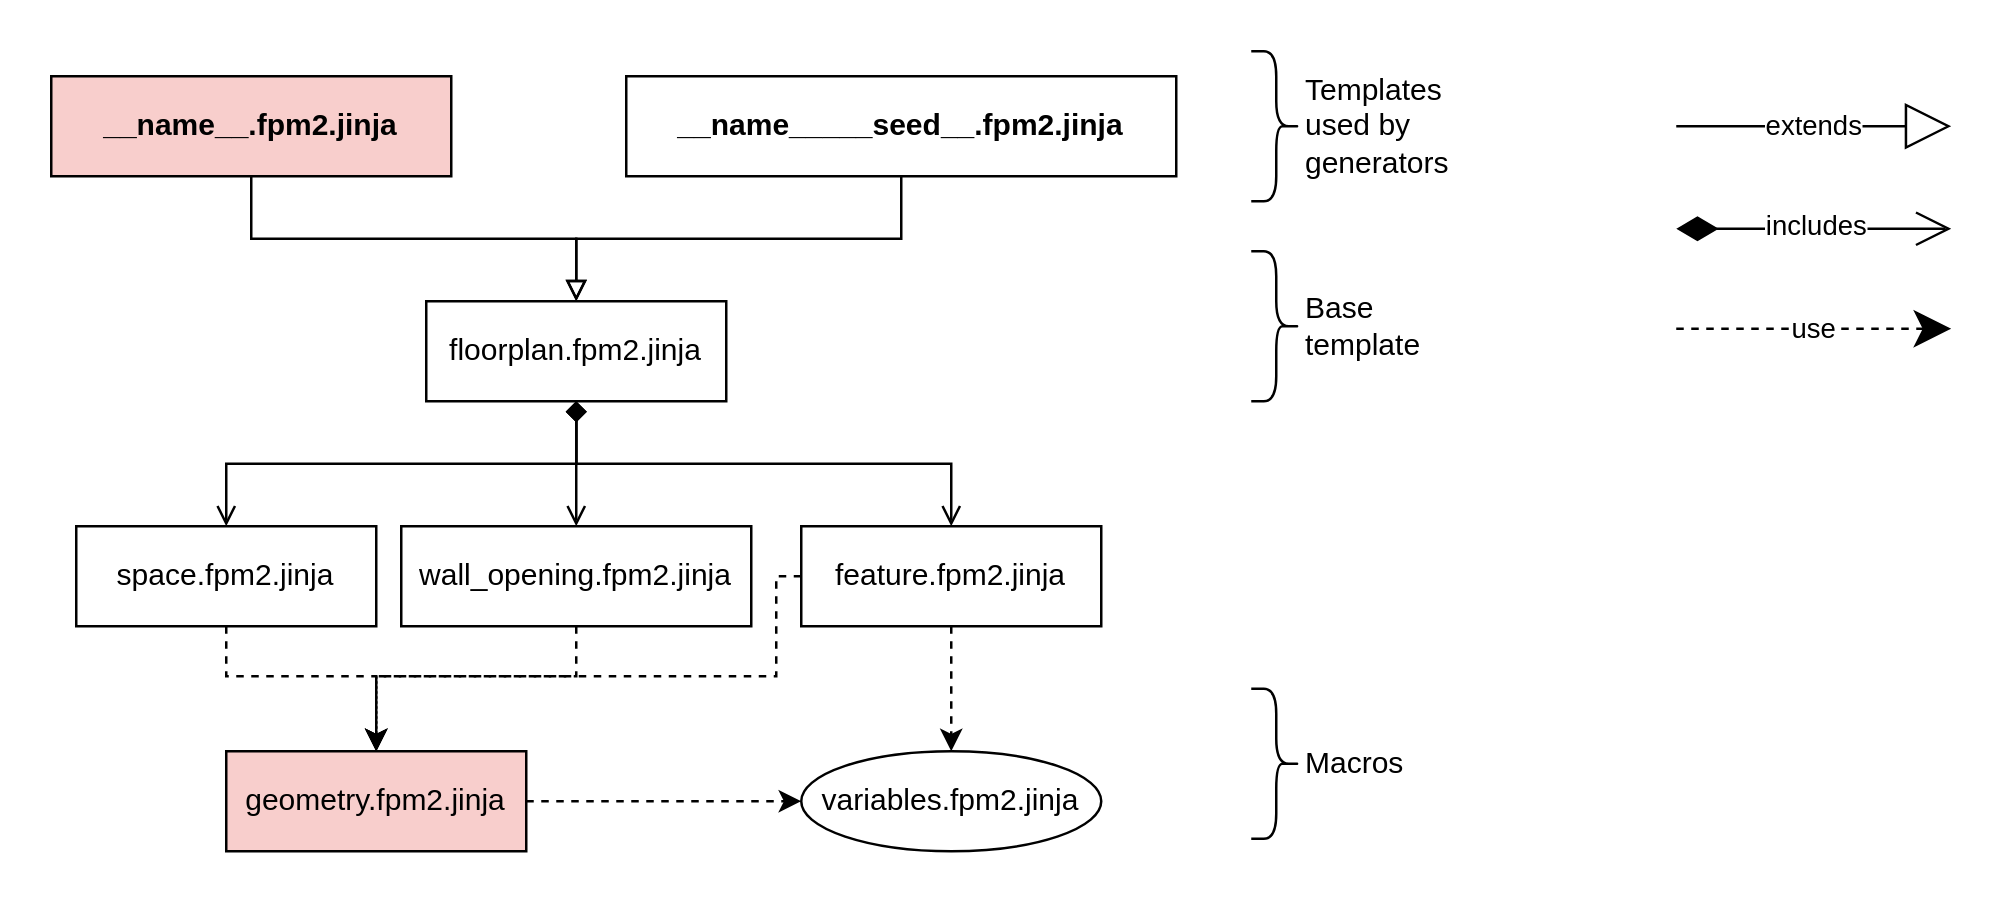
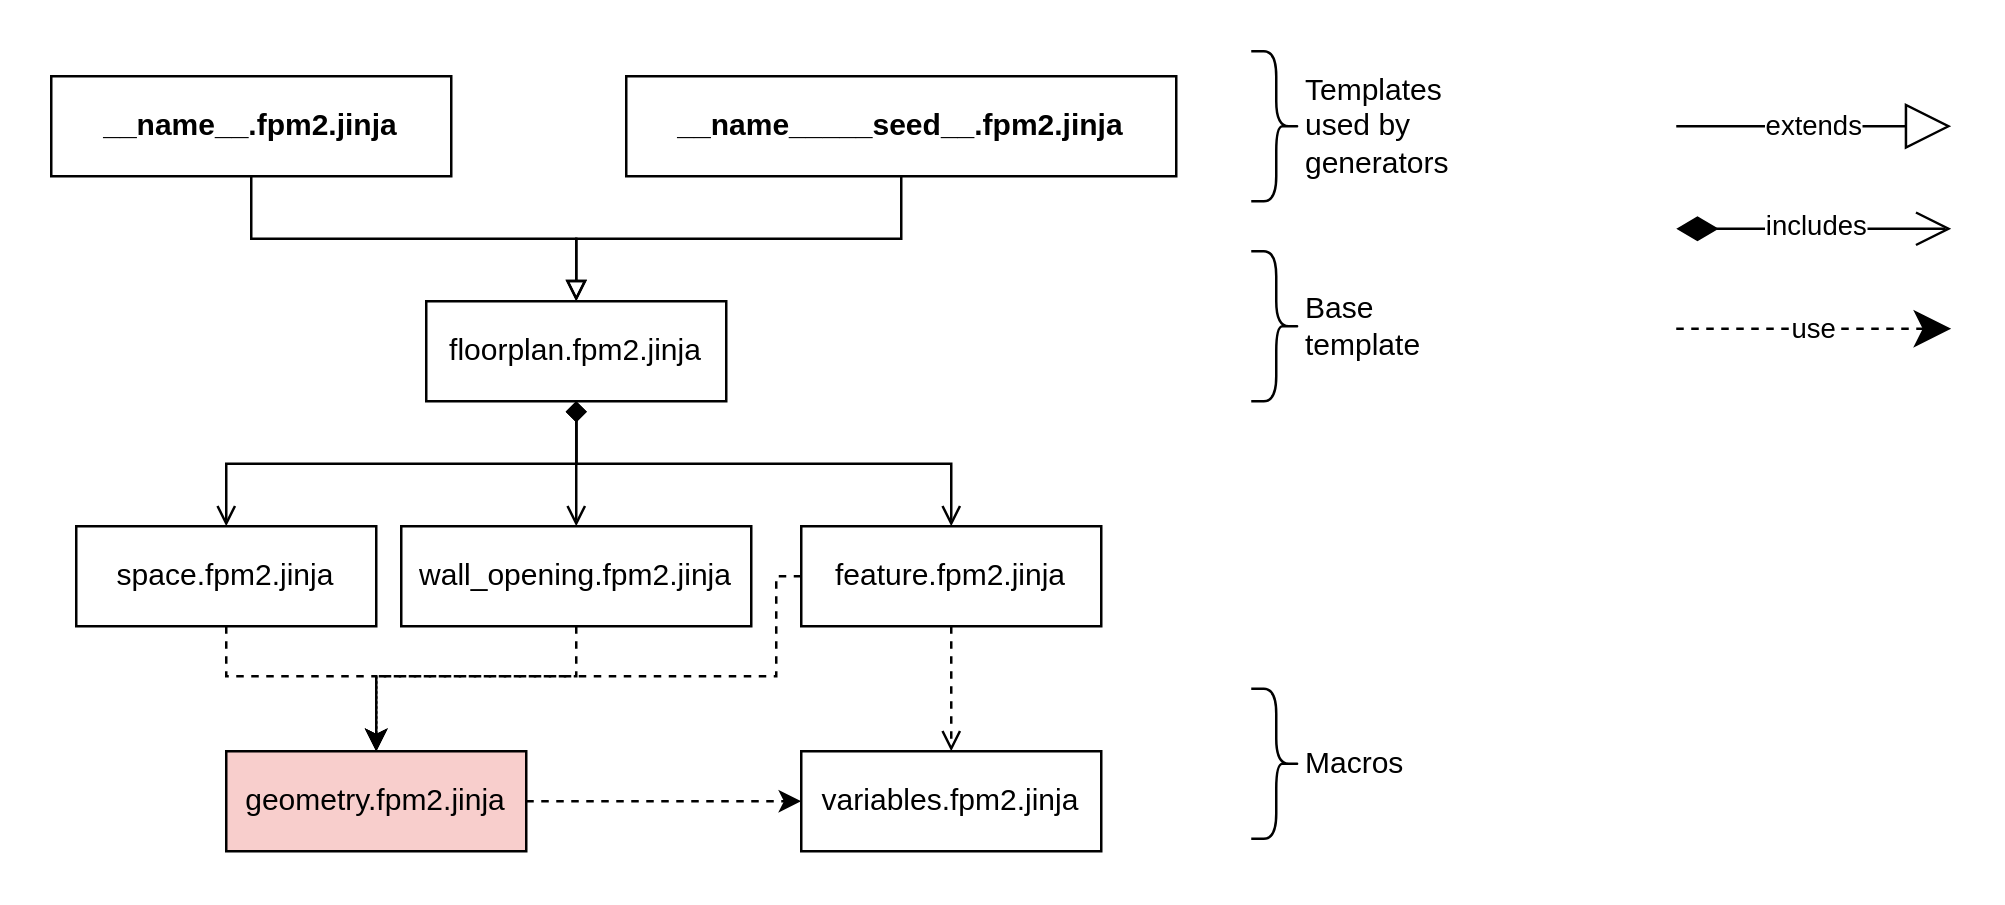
(251, 126) -> (251, 126)
(951, 733) -> (951, 738)
(951, 801) -> (951, 801)
